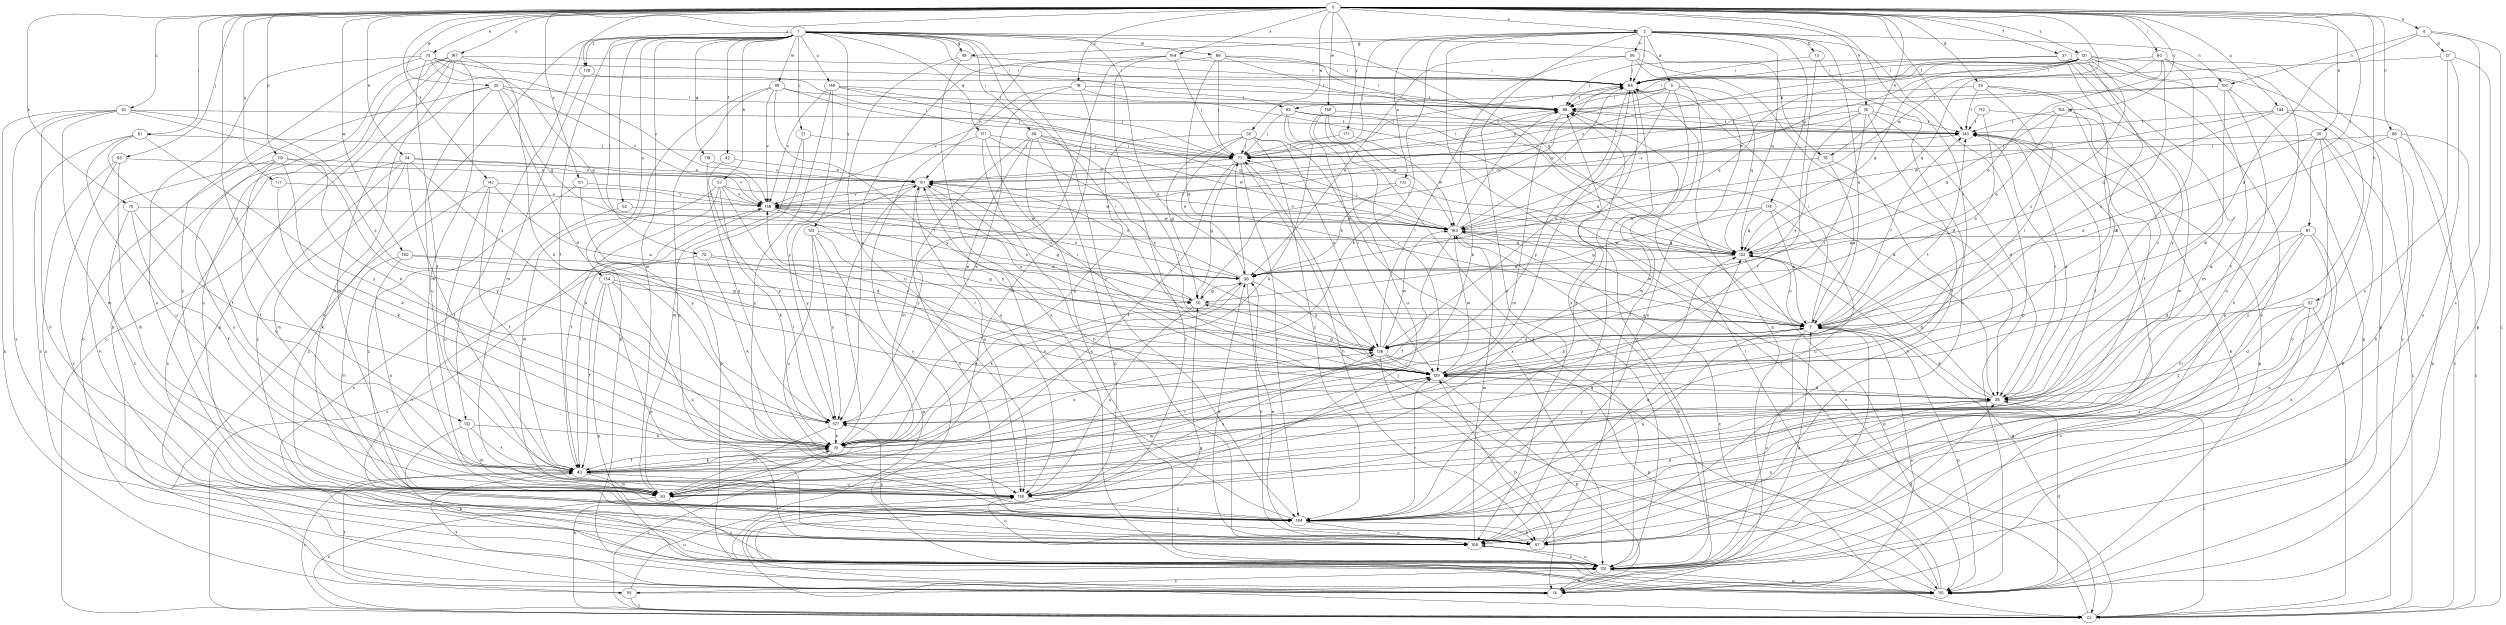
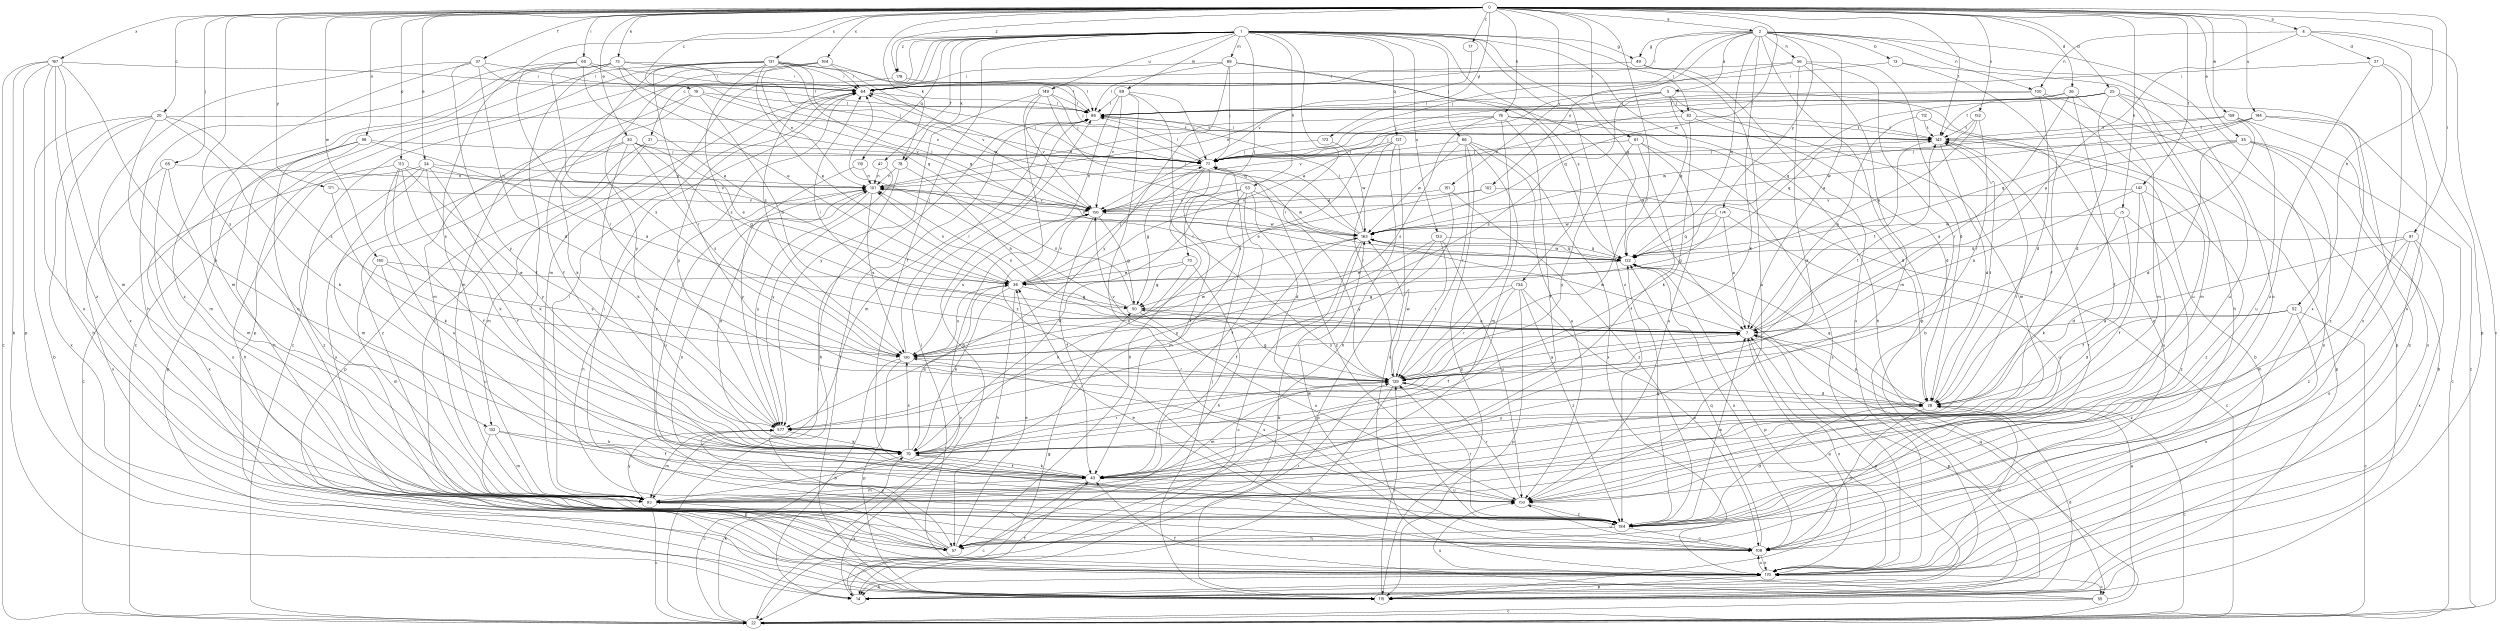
none -> (1471, 47)
(625, 207) -> none
(1353, 231) -> none
(607, 279) -> (1519, 285)
(1791, 279) -> (1731, 408)
none -> (668, 435)
none -> (1422, 439)
